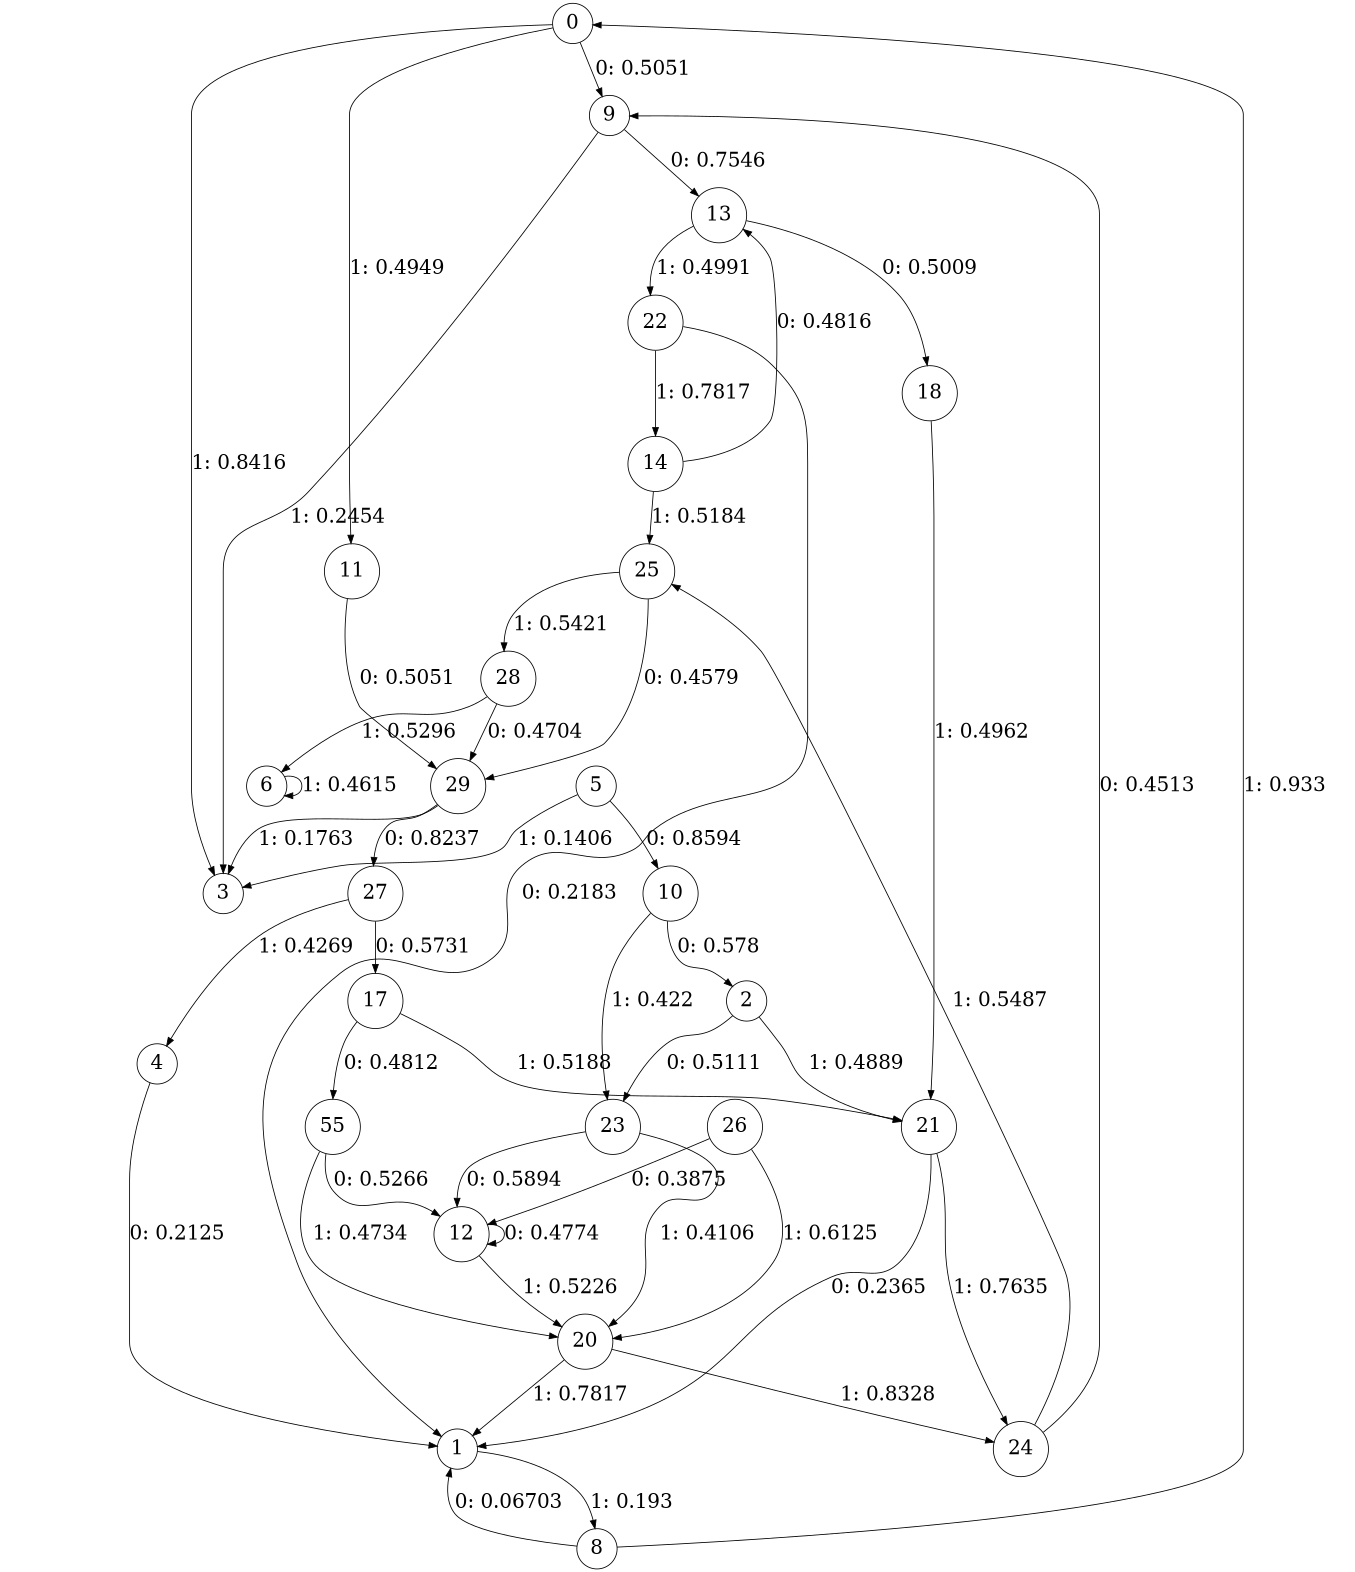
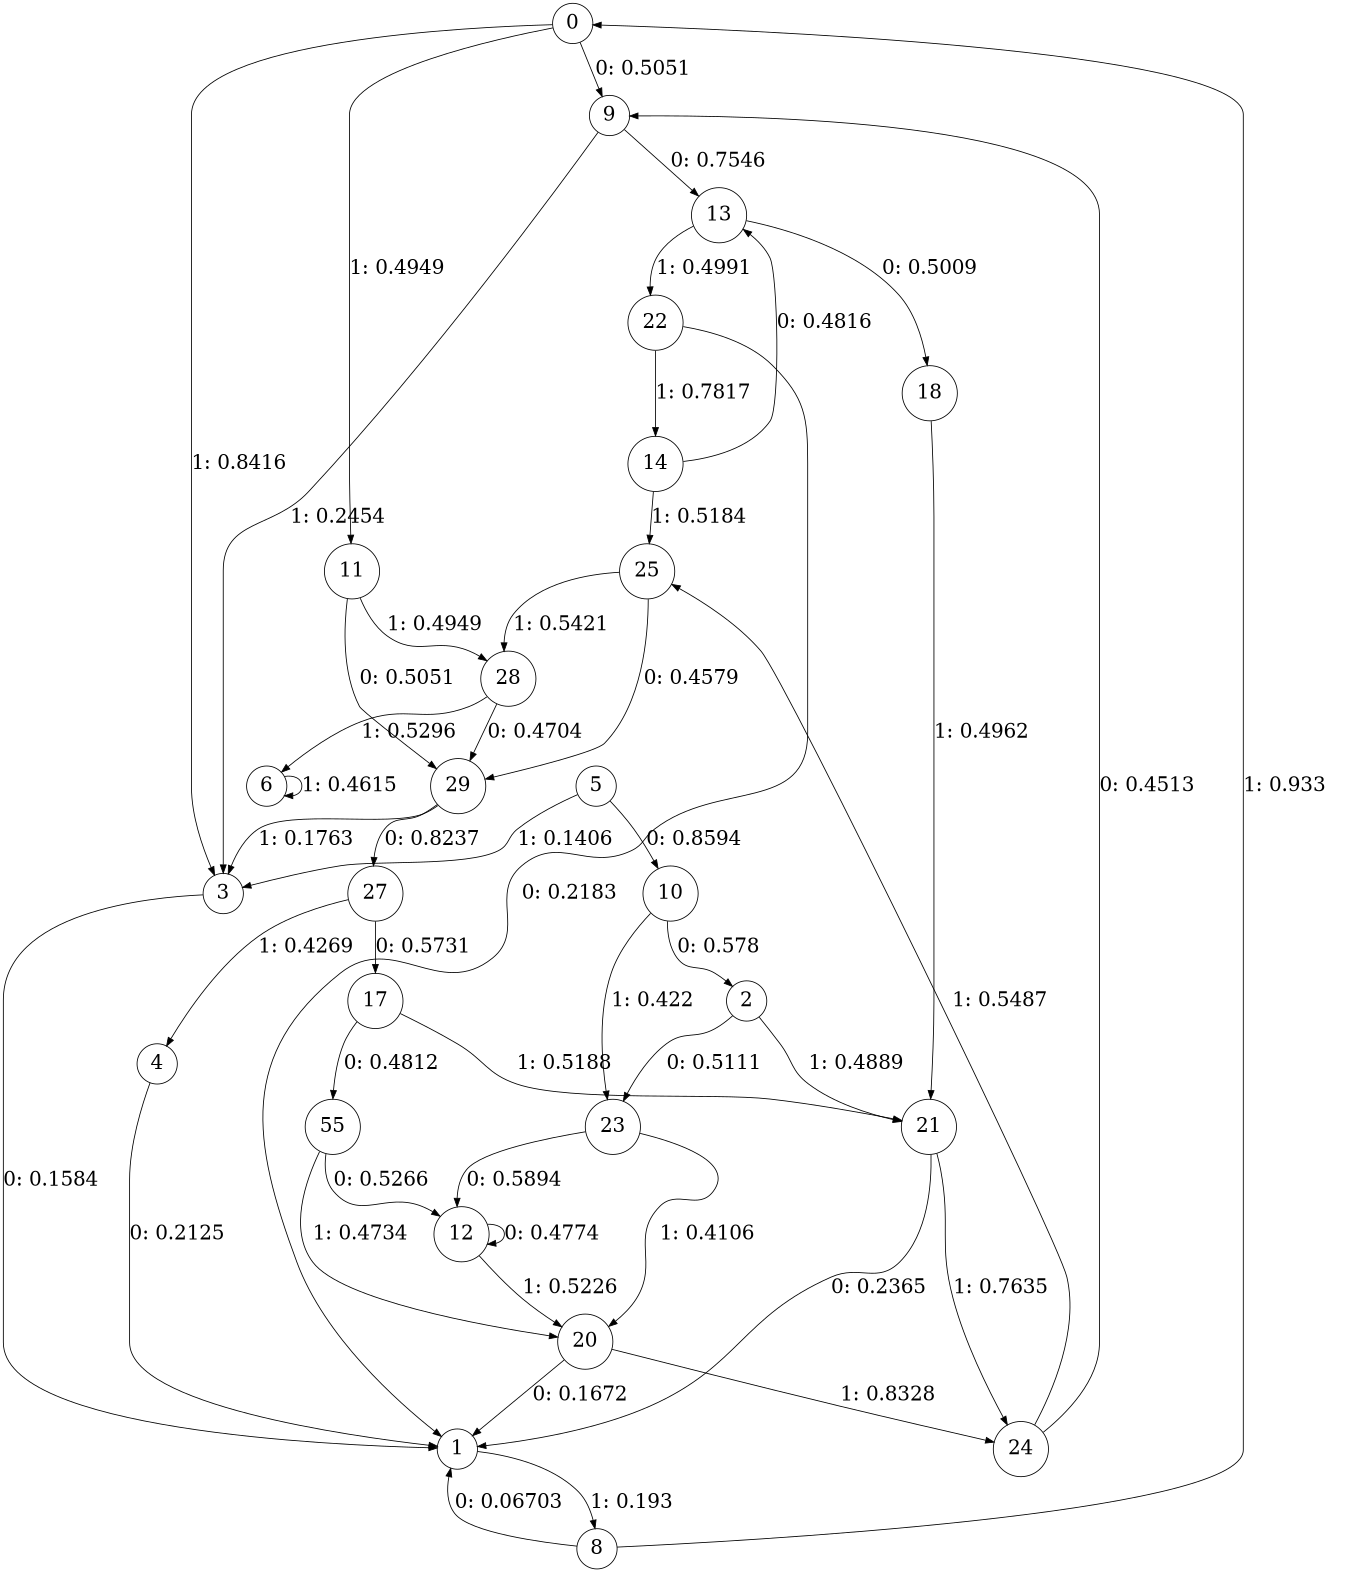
none -> (410, 646)
(735, 1127) -> none
none -> (3, 1276)
(589, 1395) -> (589, 1395)
